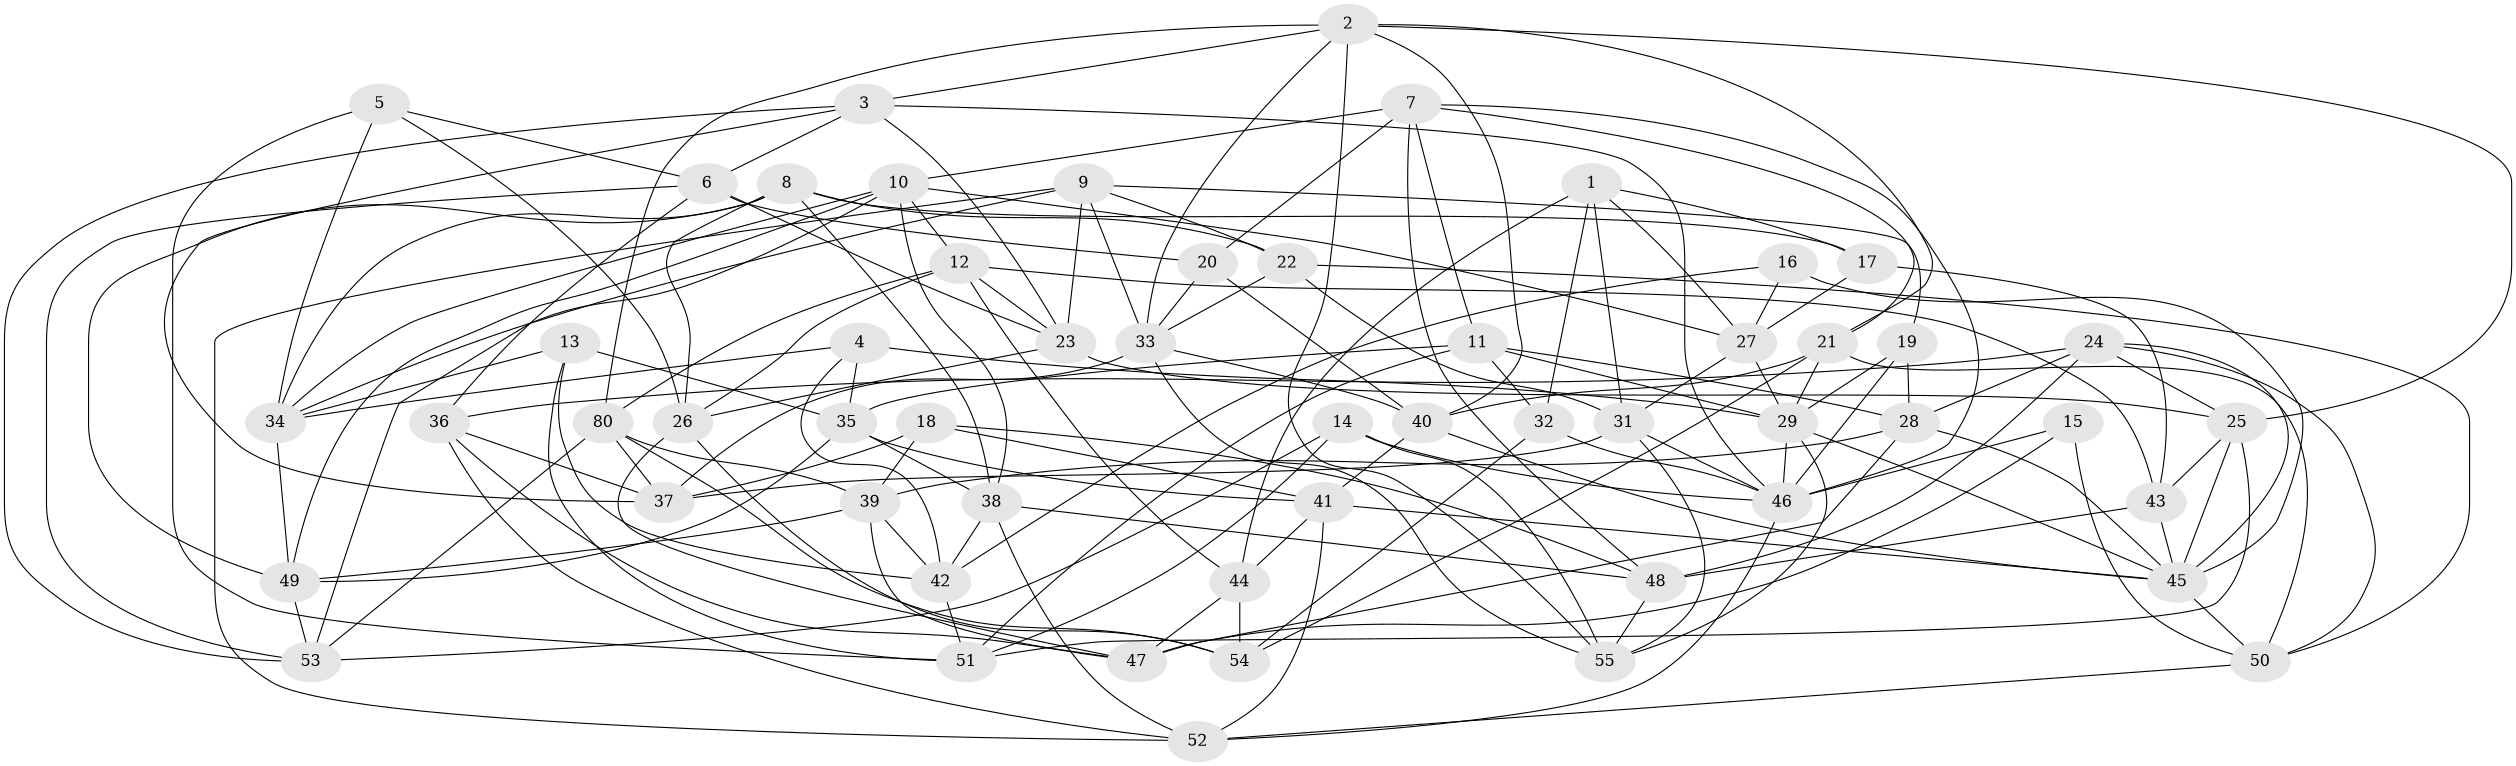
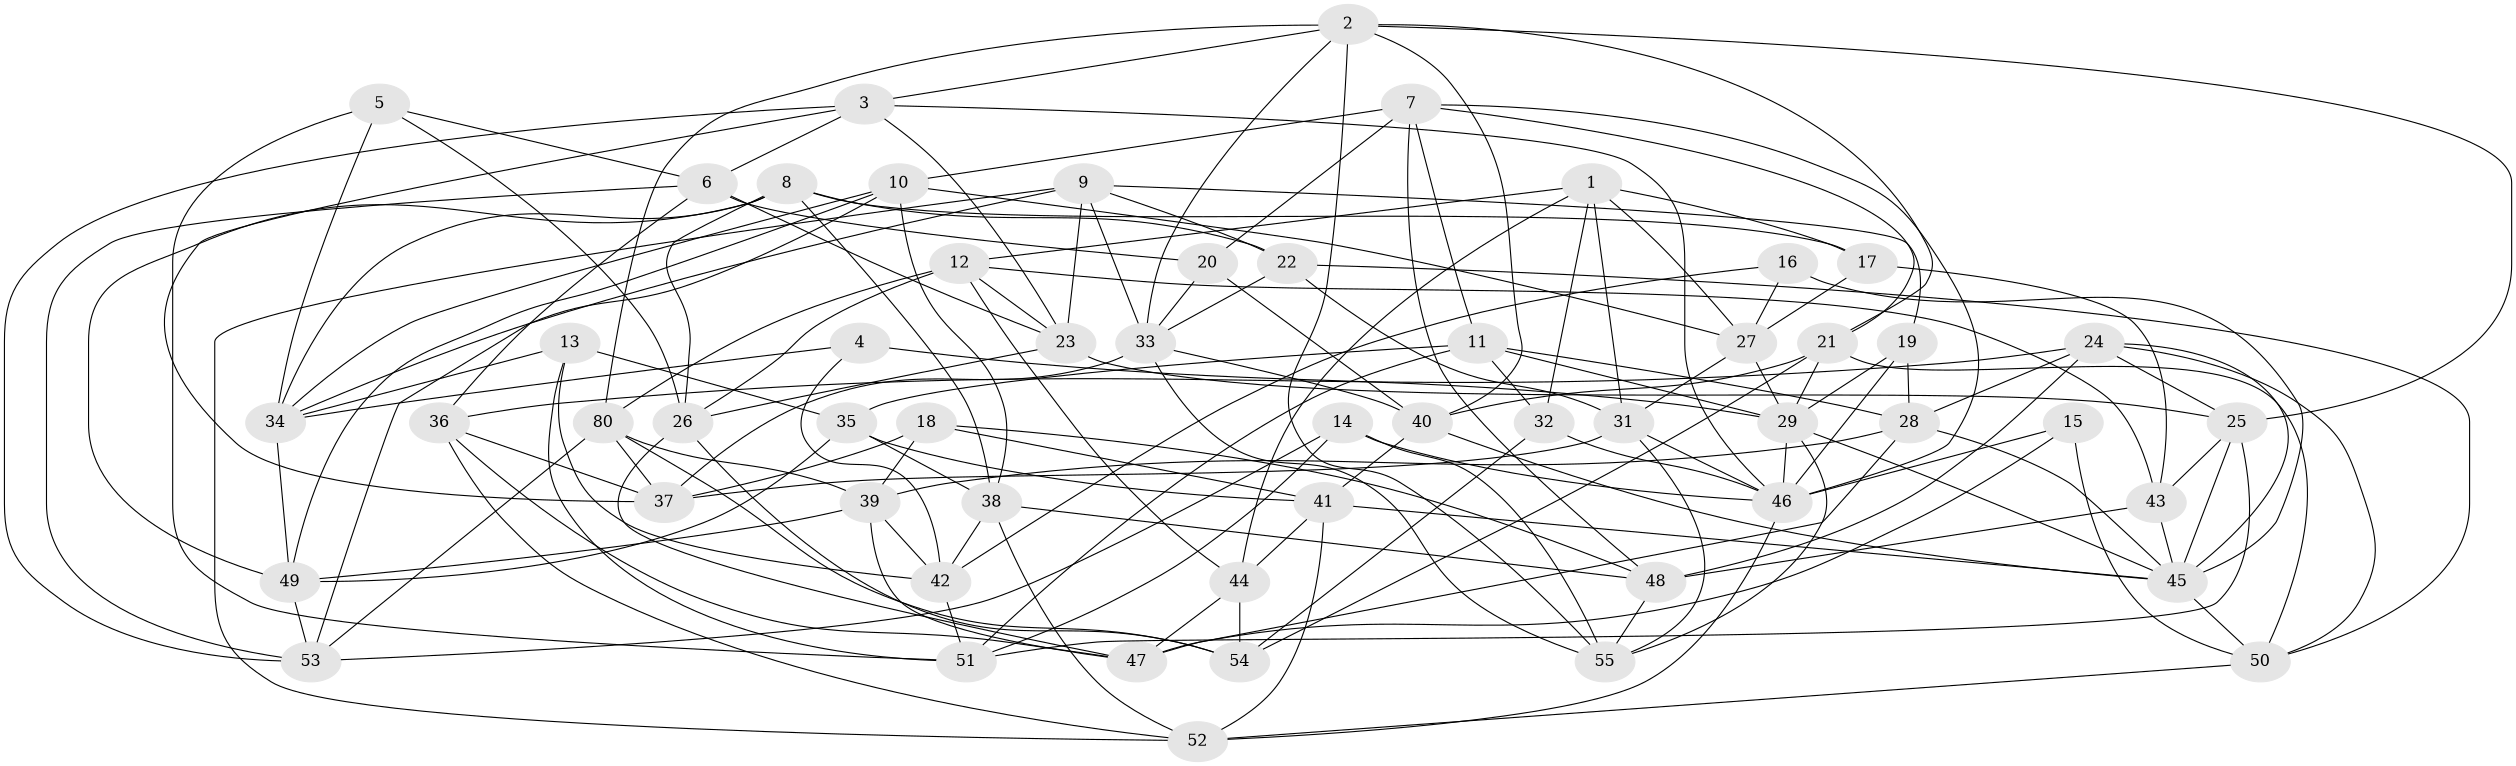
(931, 226) -> (1276, 224)
(855, 377) -> none
